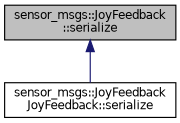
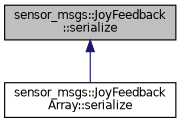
(90, 100) -> (90, 100)
